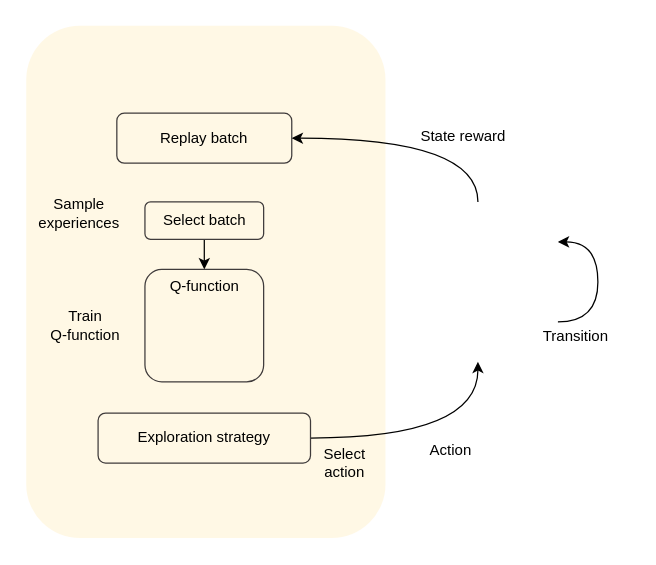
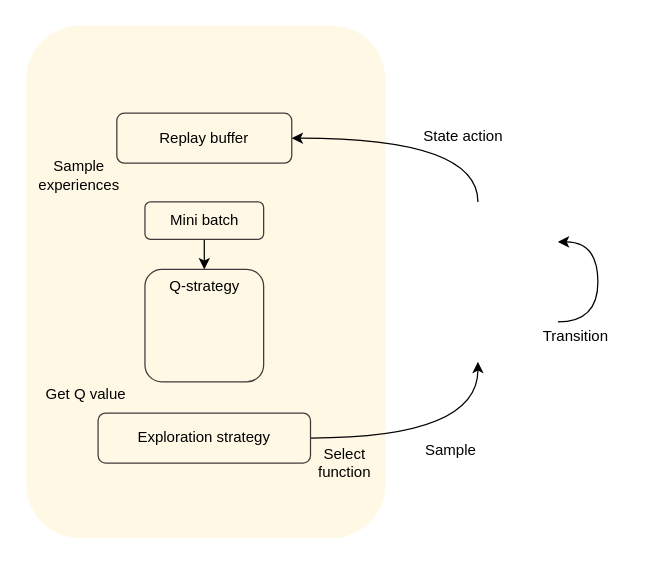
(464, 137) -> (464, 137)
(204, 138) -> (204, 138)
(79, 213) -> (79, 176)
(205, 221) -> (205, 221)
(205, 287) -> (205, 287)
(86, 326) -> none
none -> (86, 394)
(451, 451) -> (451, 451)
(345, 463) -> (345, 463)
